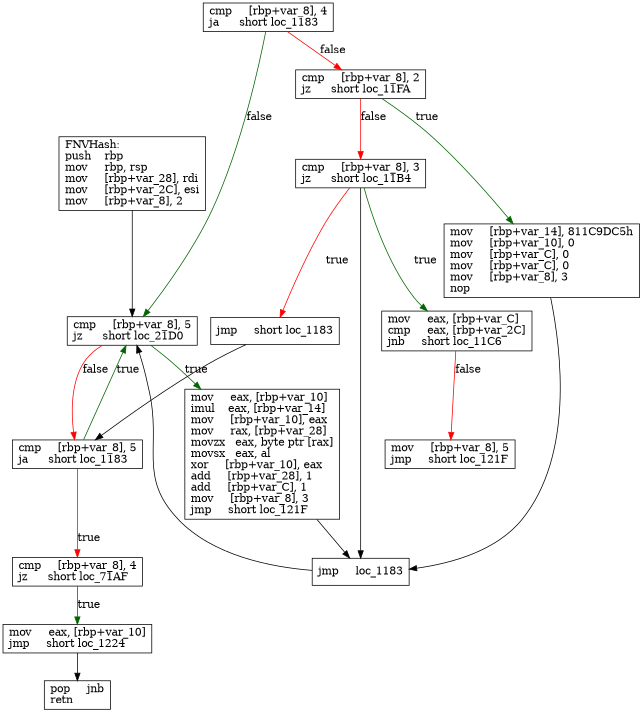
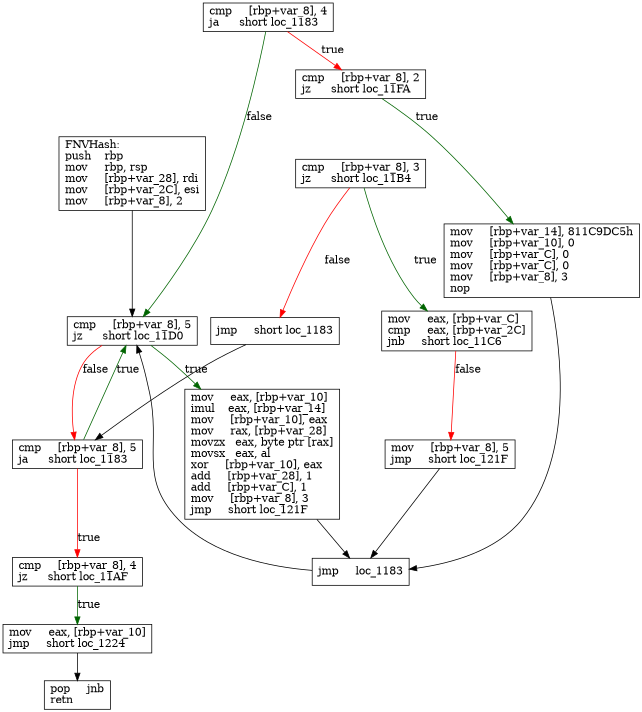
(333, 51) -> (333, 51)
(361, 125) -> none
(337, 261) -> (337, 261)
(132, 331) -> (132, 331)
(361, 369) -> (408, 510)
(77, 572) -> (77, 572)
